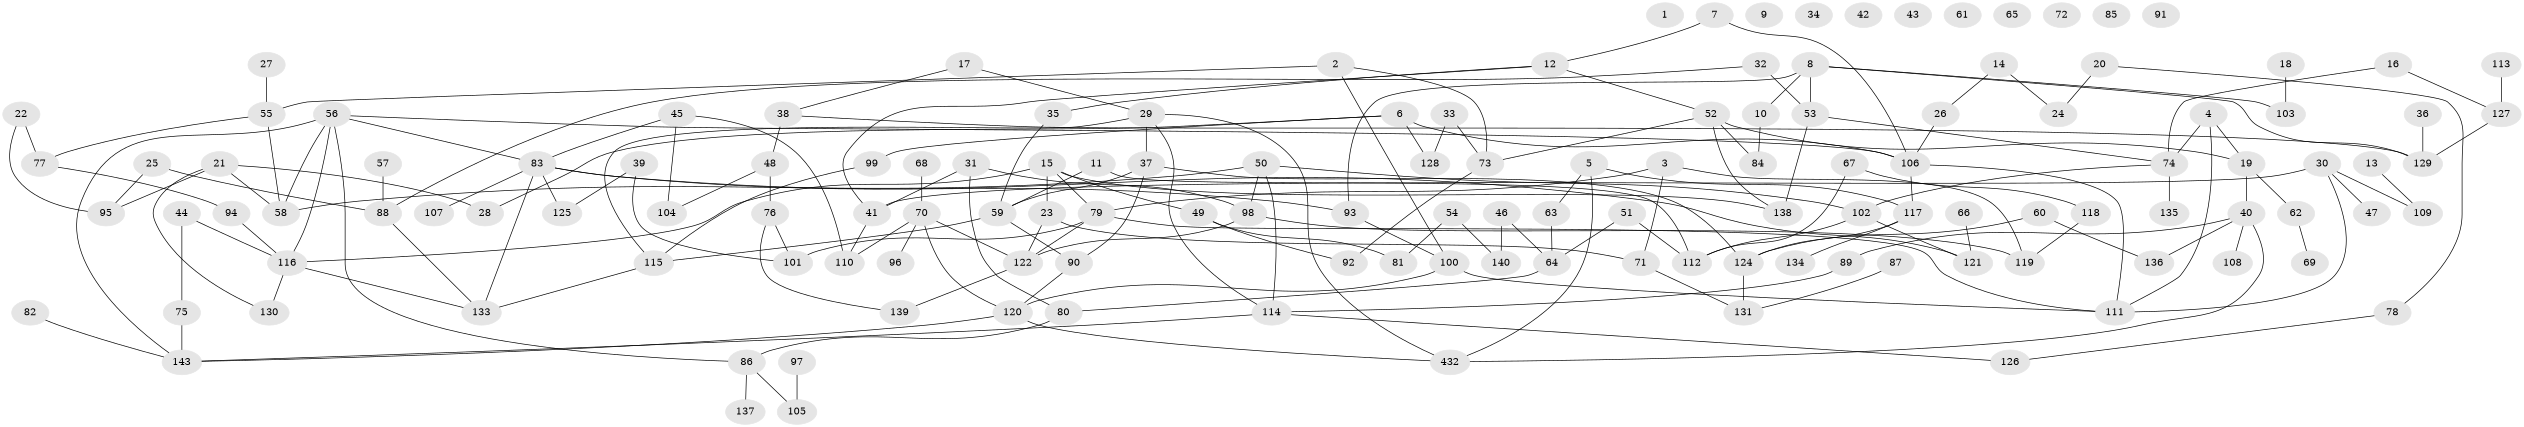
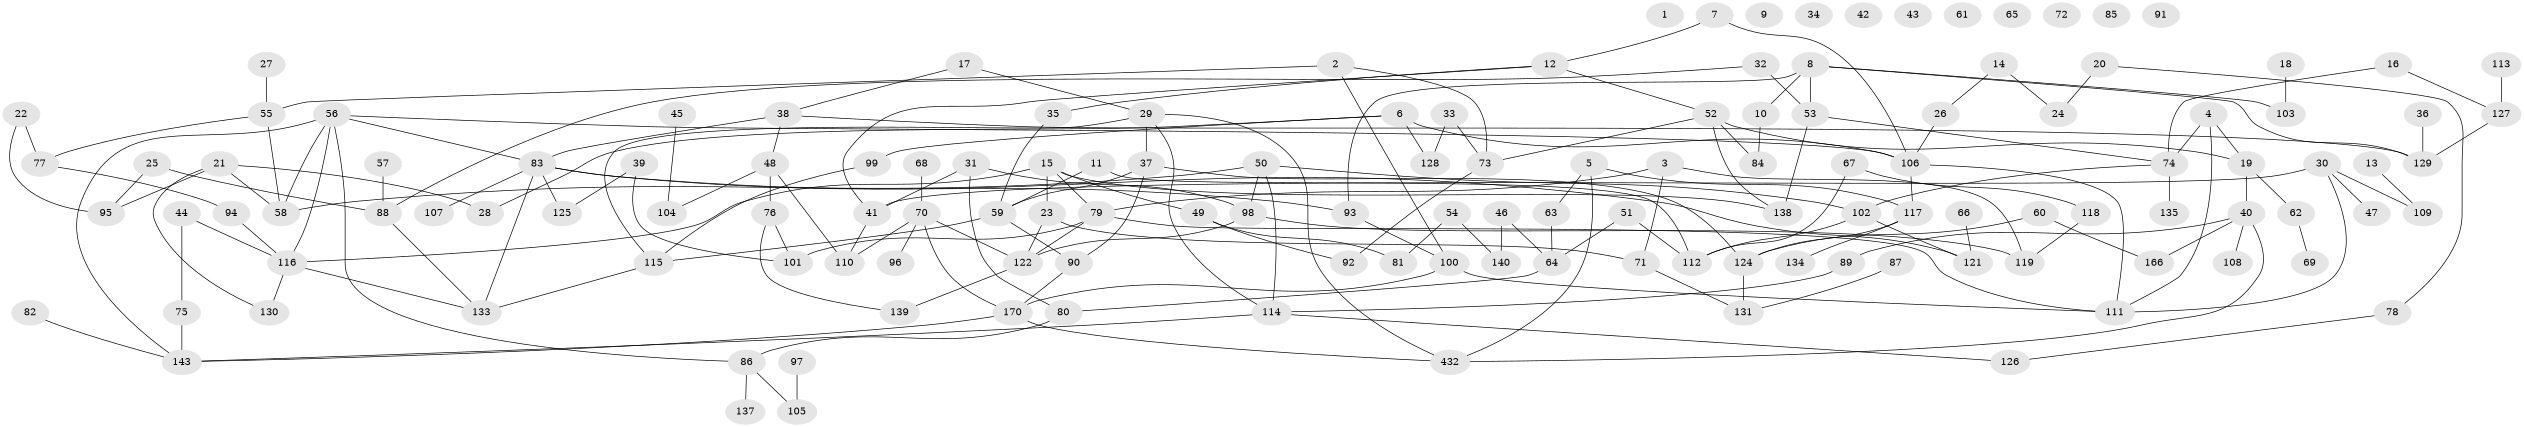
(606, 137) -> (632, 139)
(797, 153) -> (807, 214)
(2154, 263) -> (2154, 263)
(1013, 313) -> (1013, 313)
